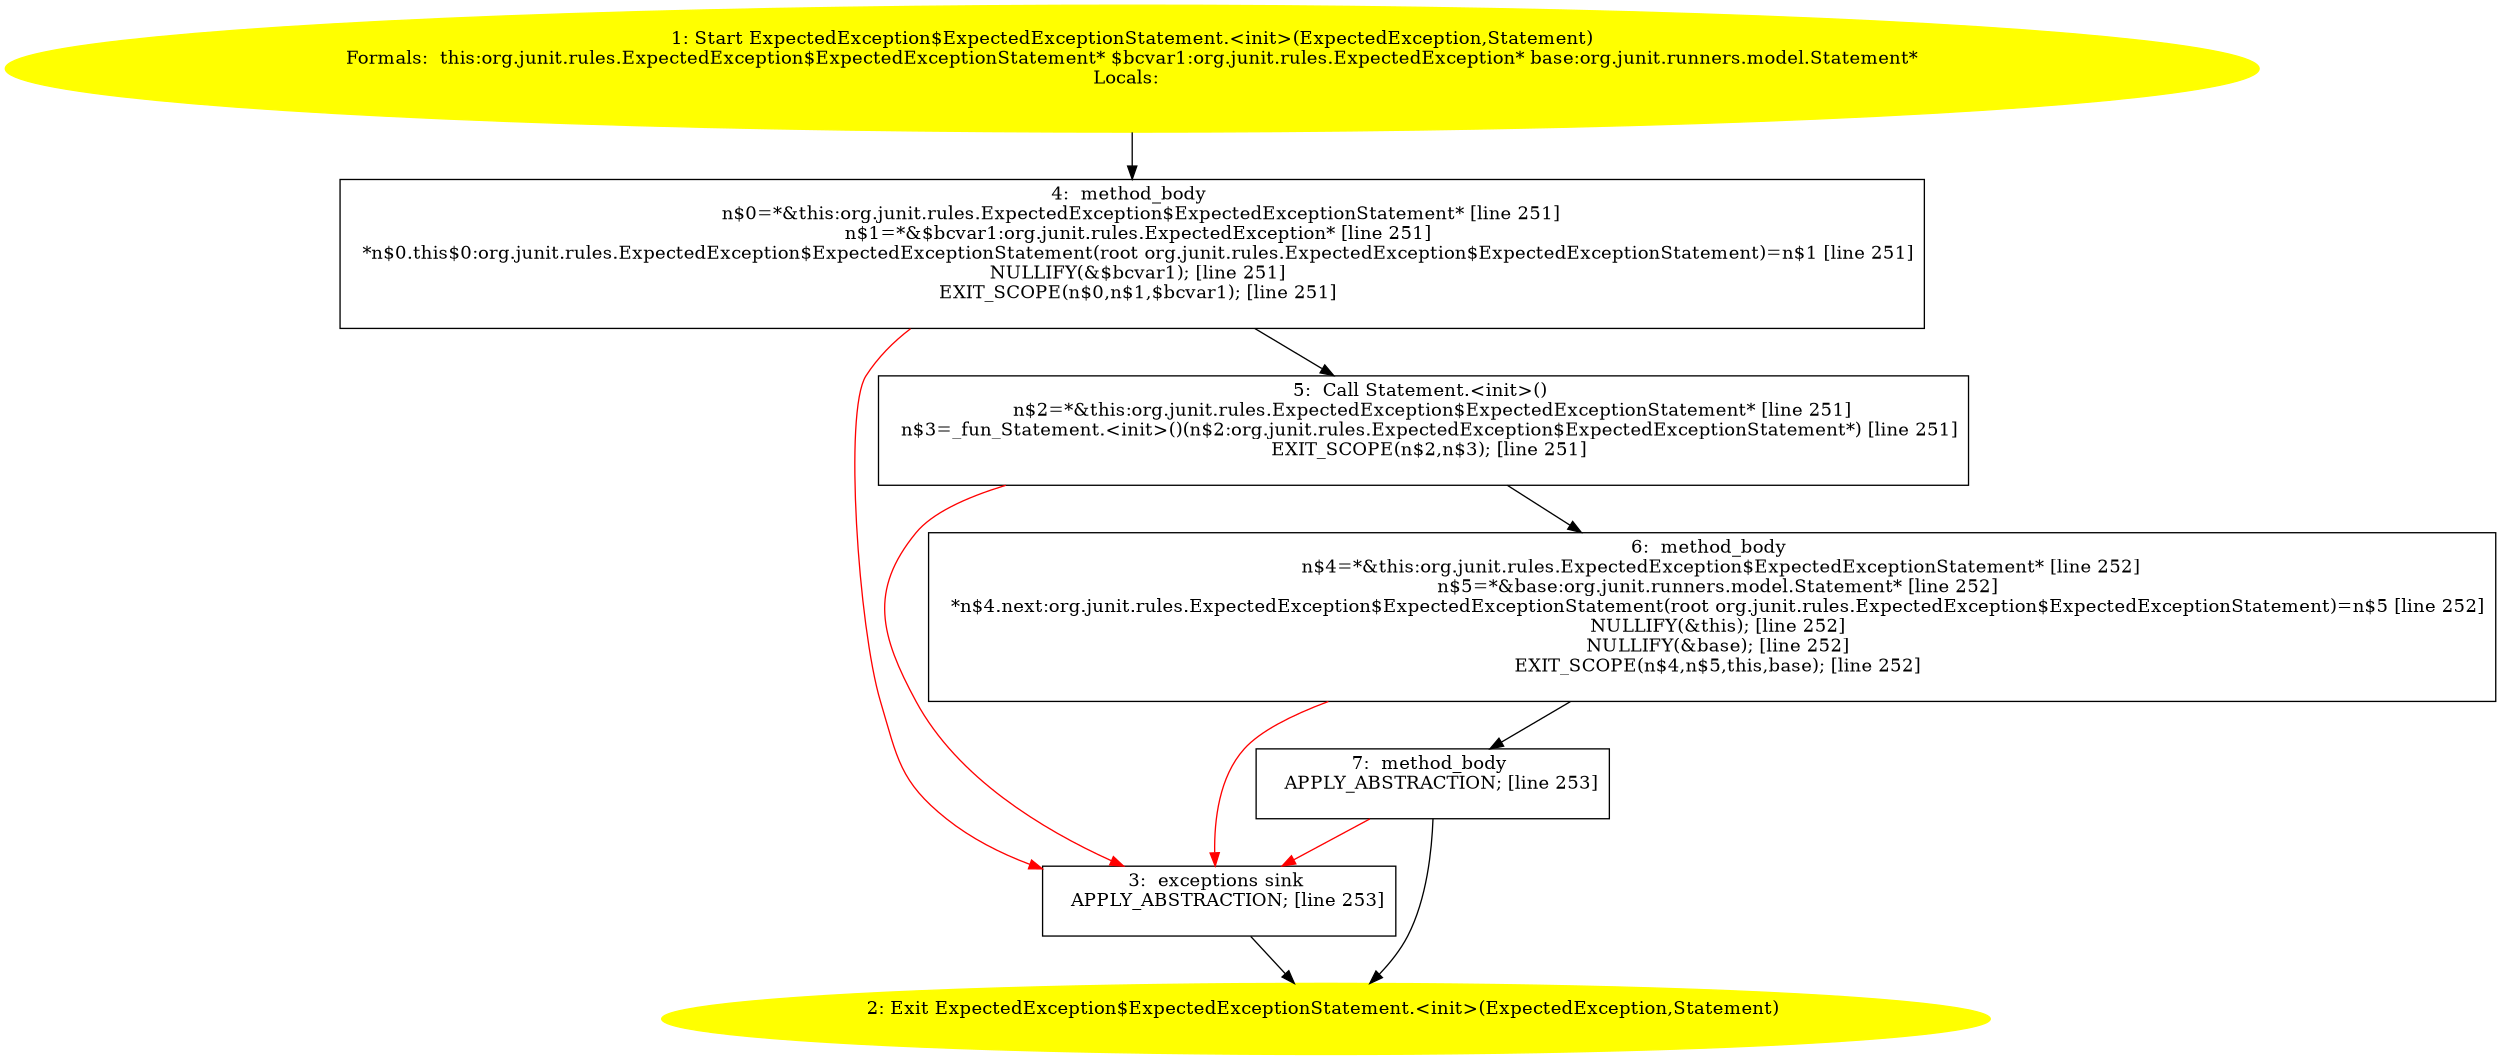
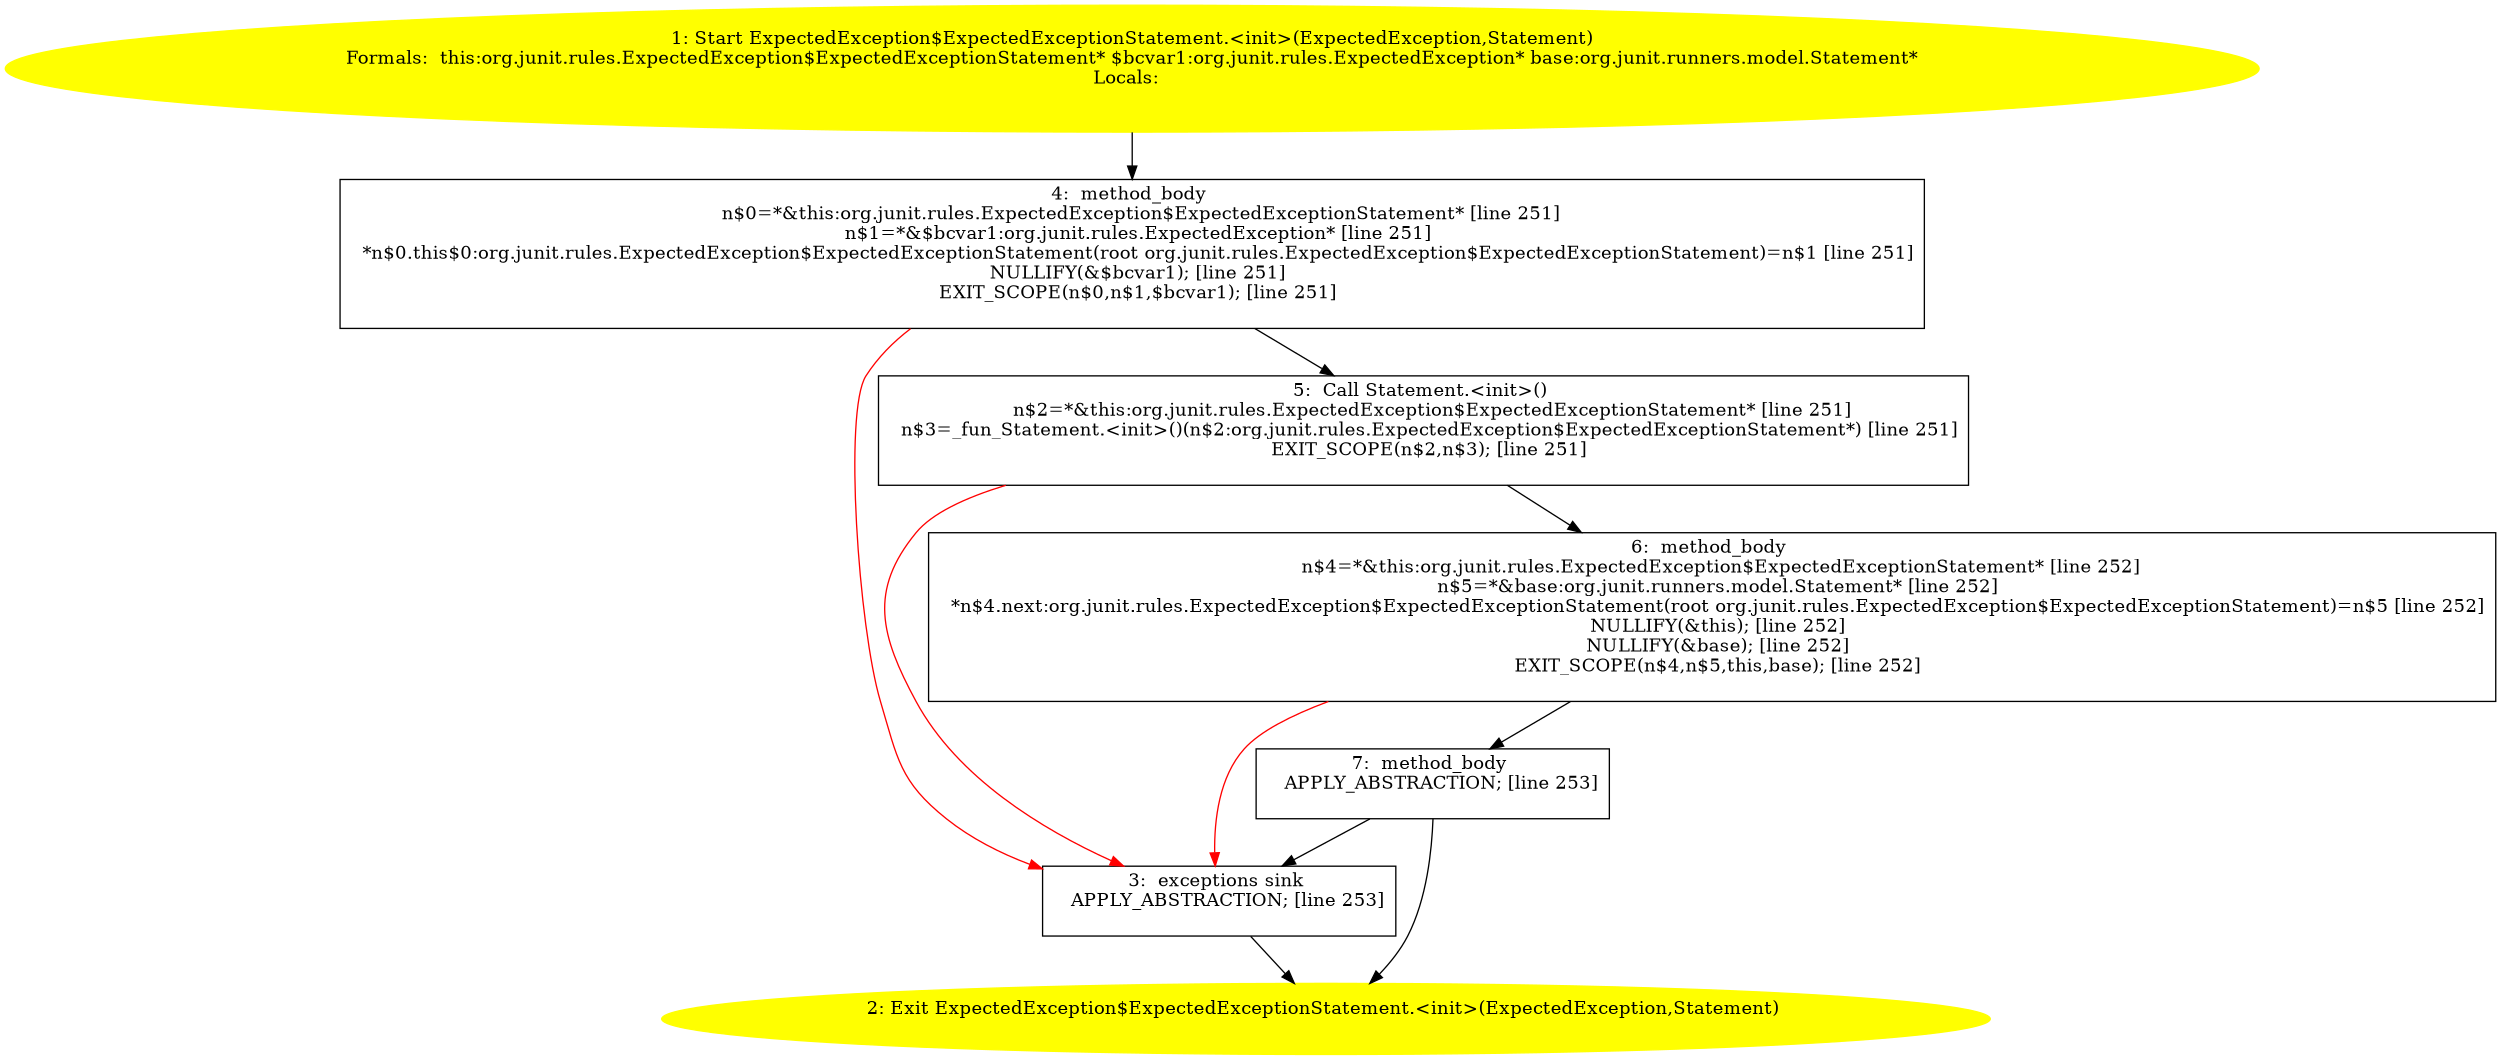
(1332, 839) -> (1332, 839)
